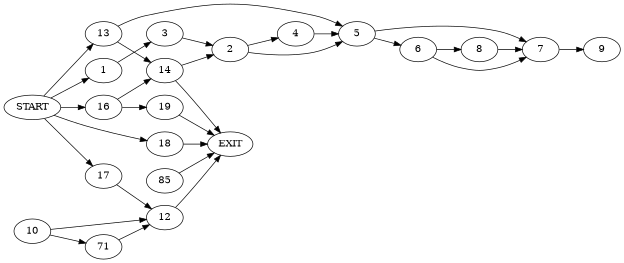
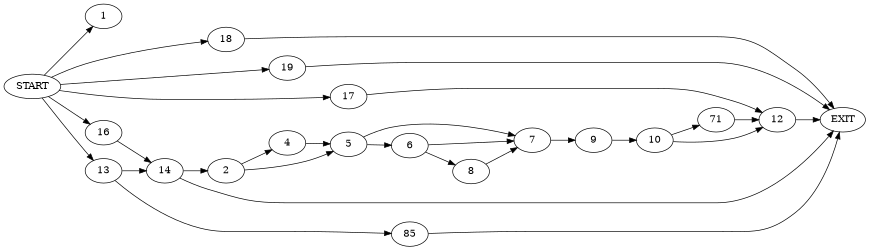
(227, 4) -> (243, 231)
(165, 34) -> none
(131, 107) -> (161, 77)
none -> (621, 140)
